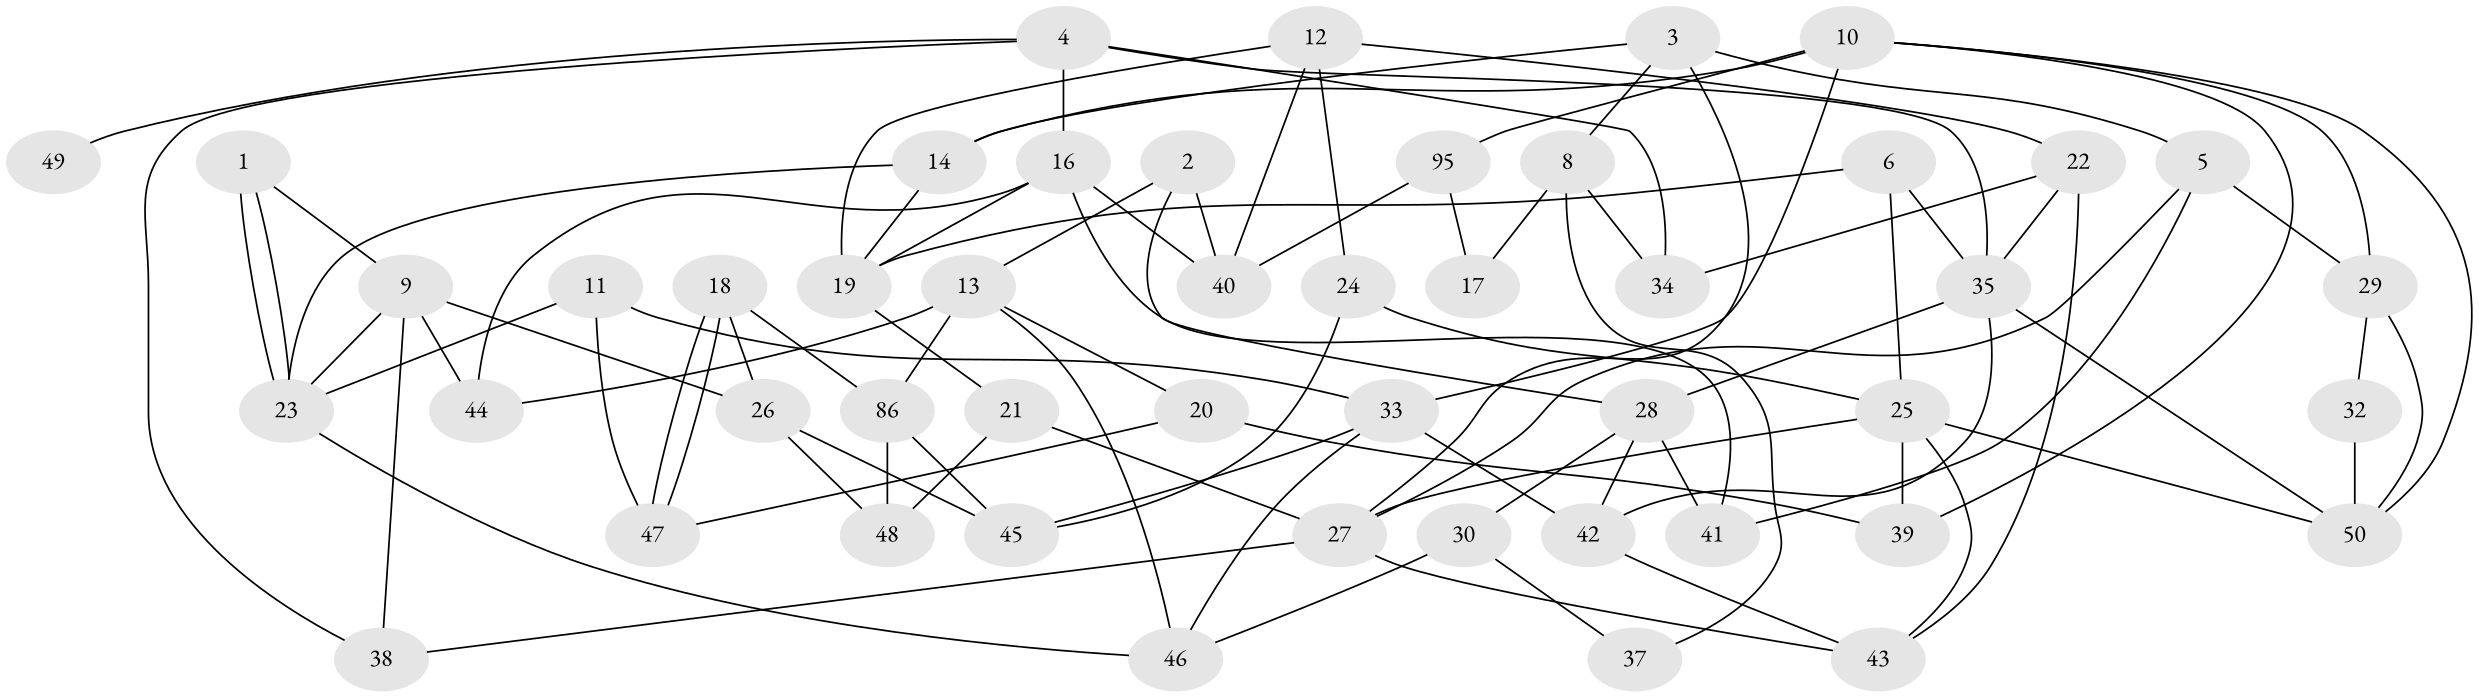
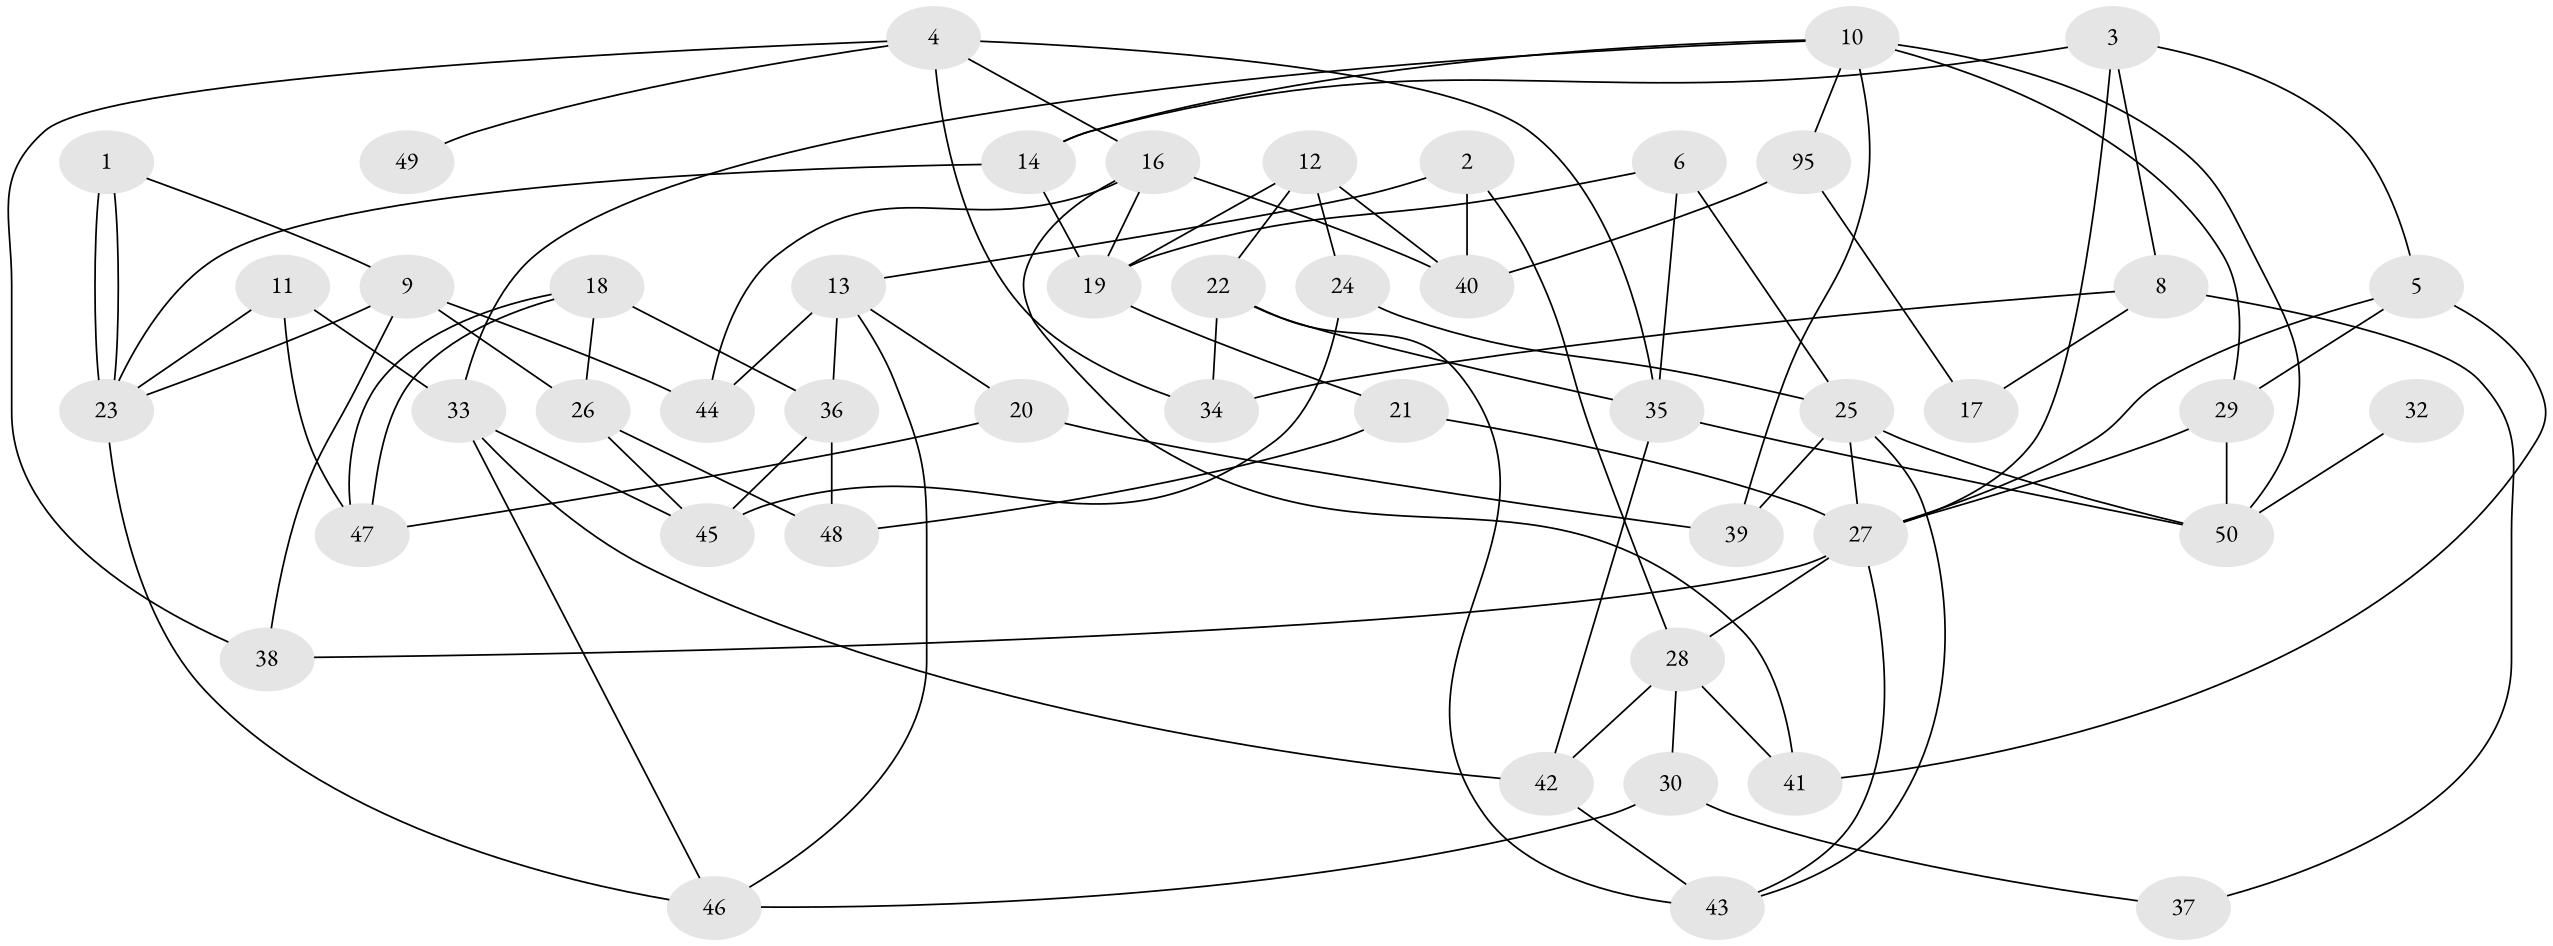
(1835, 342) -> (1769, 597)
(2363, 348) -> (2054, 476)
(887, 411) -> (832, 411)
